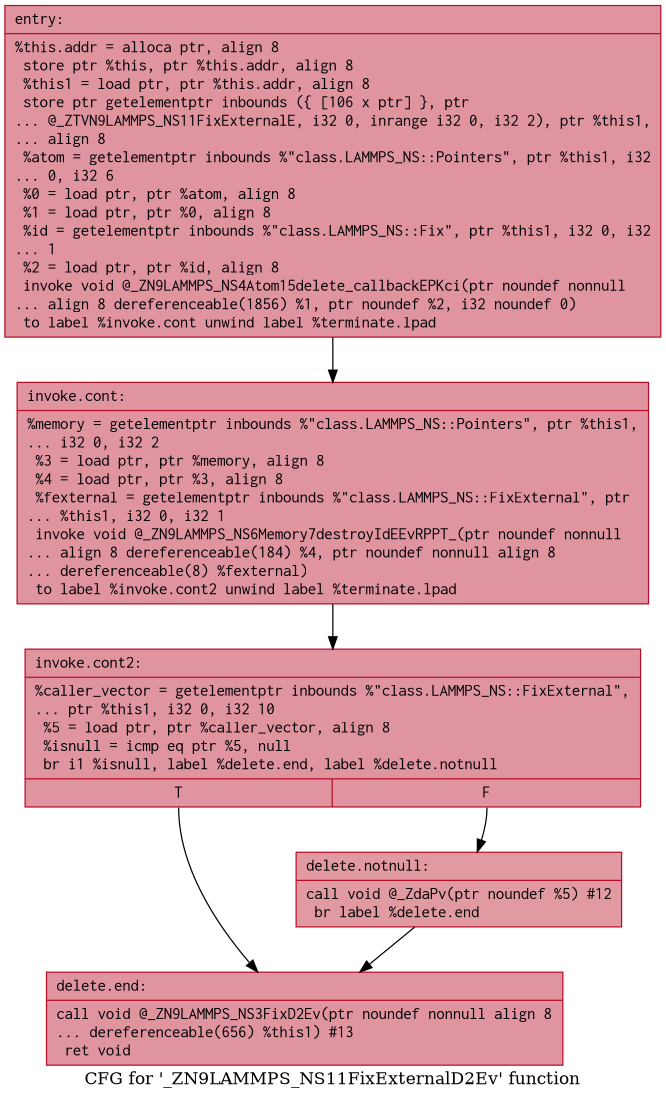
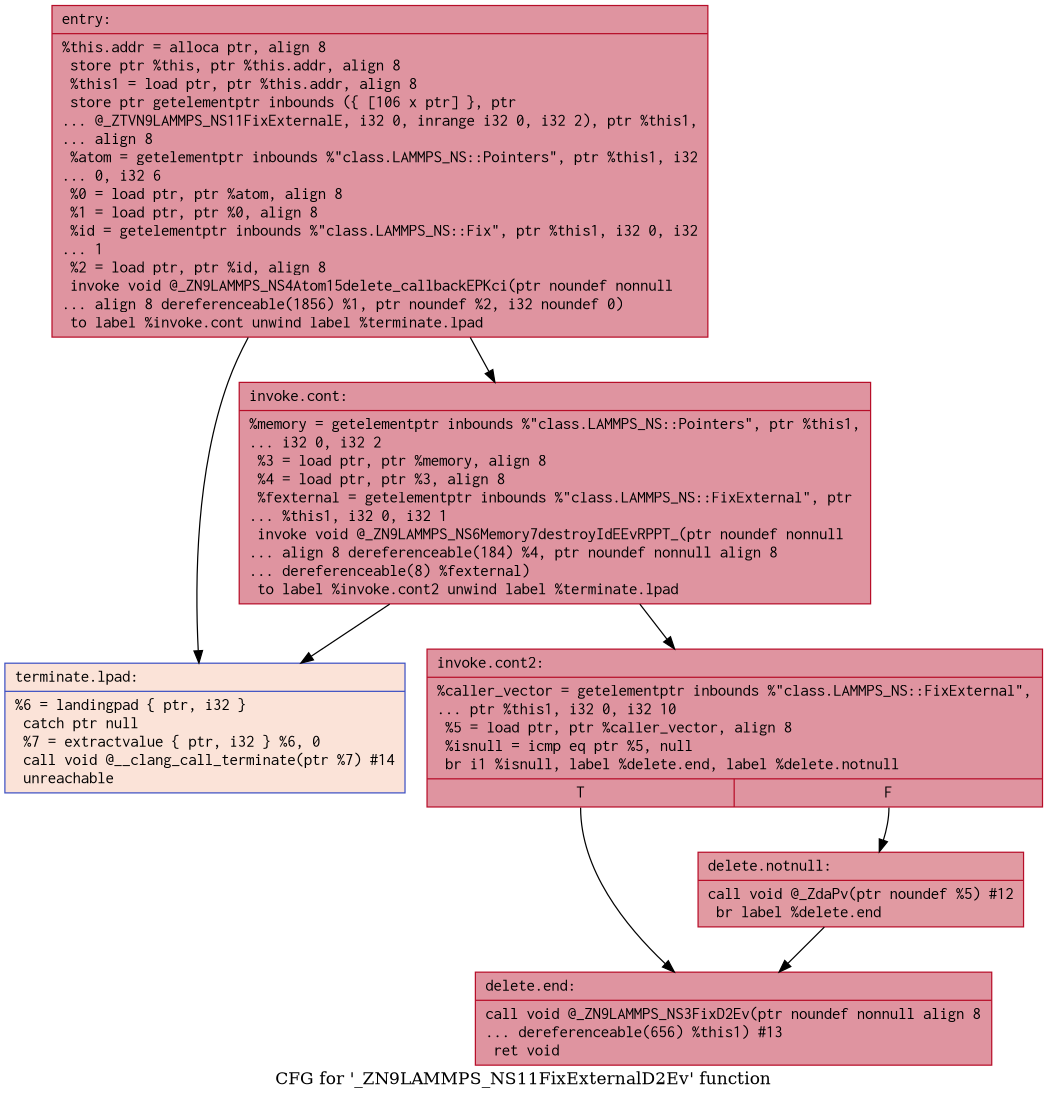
none -> (205, 728)
